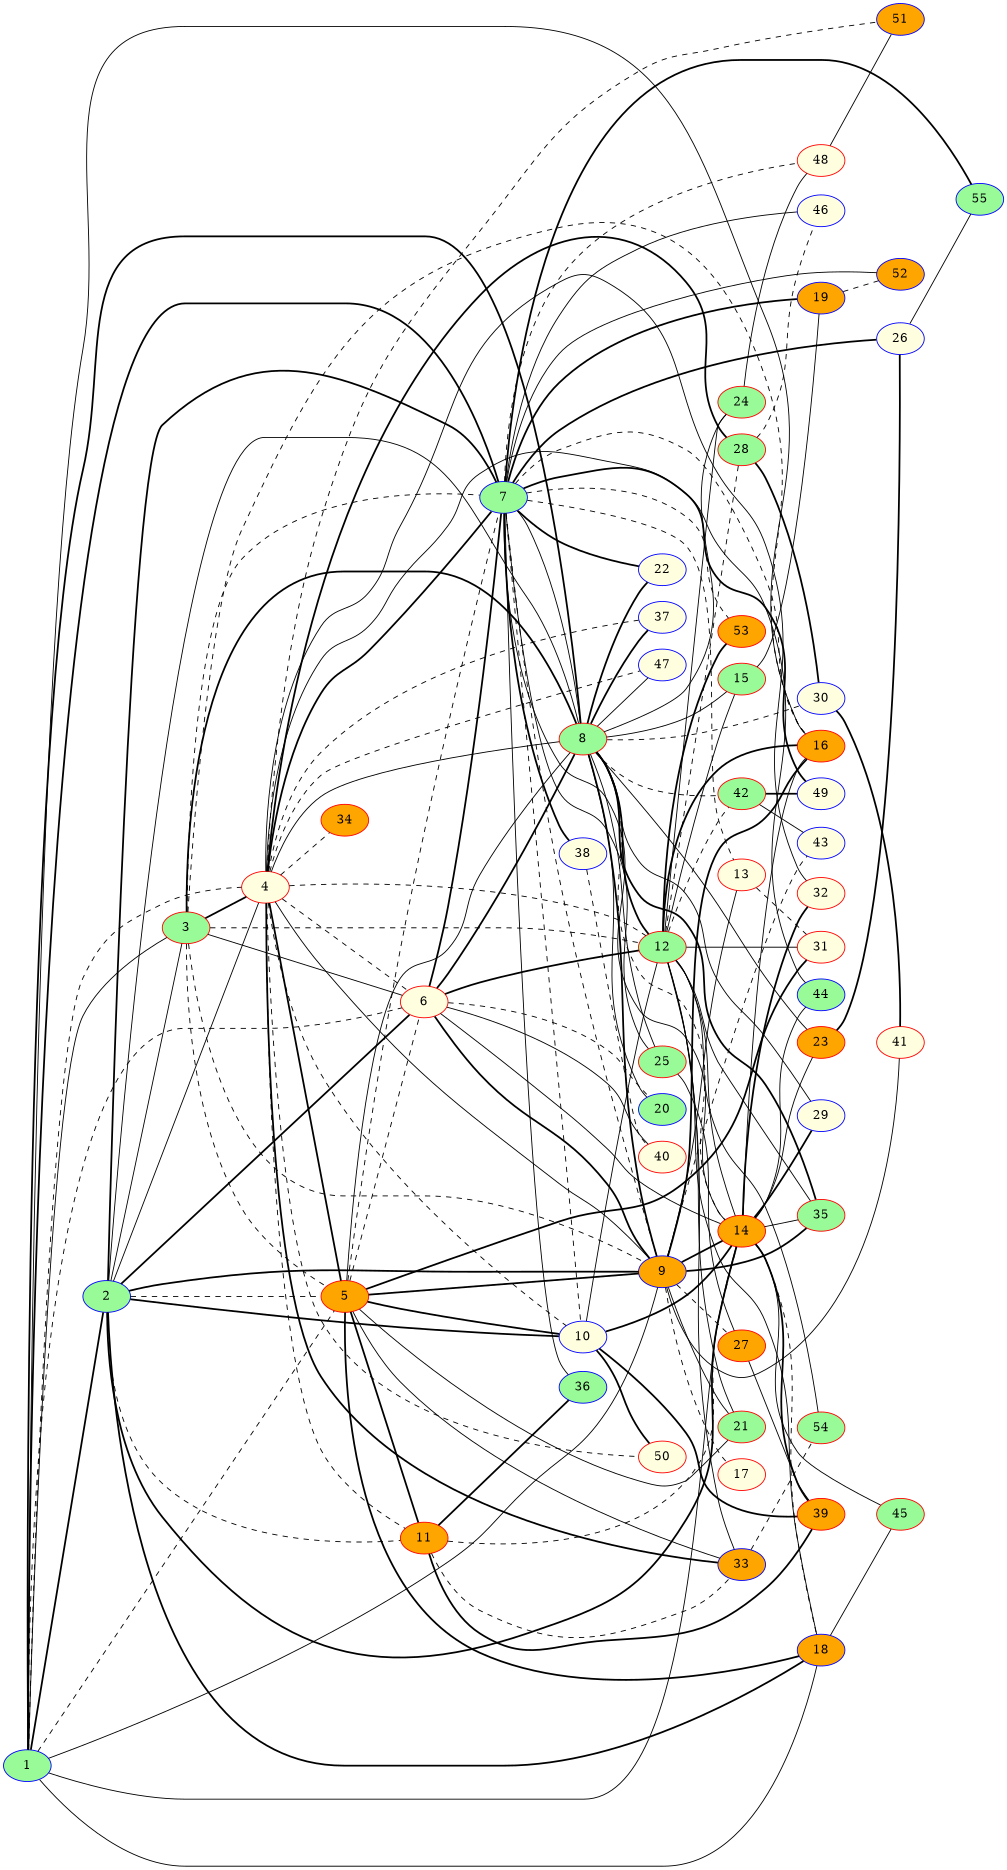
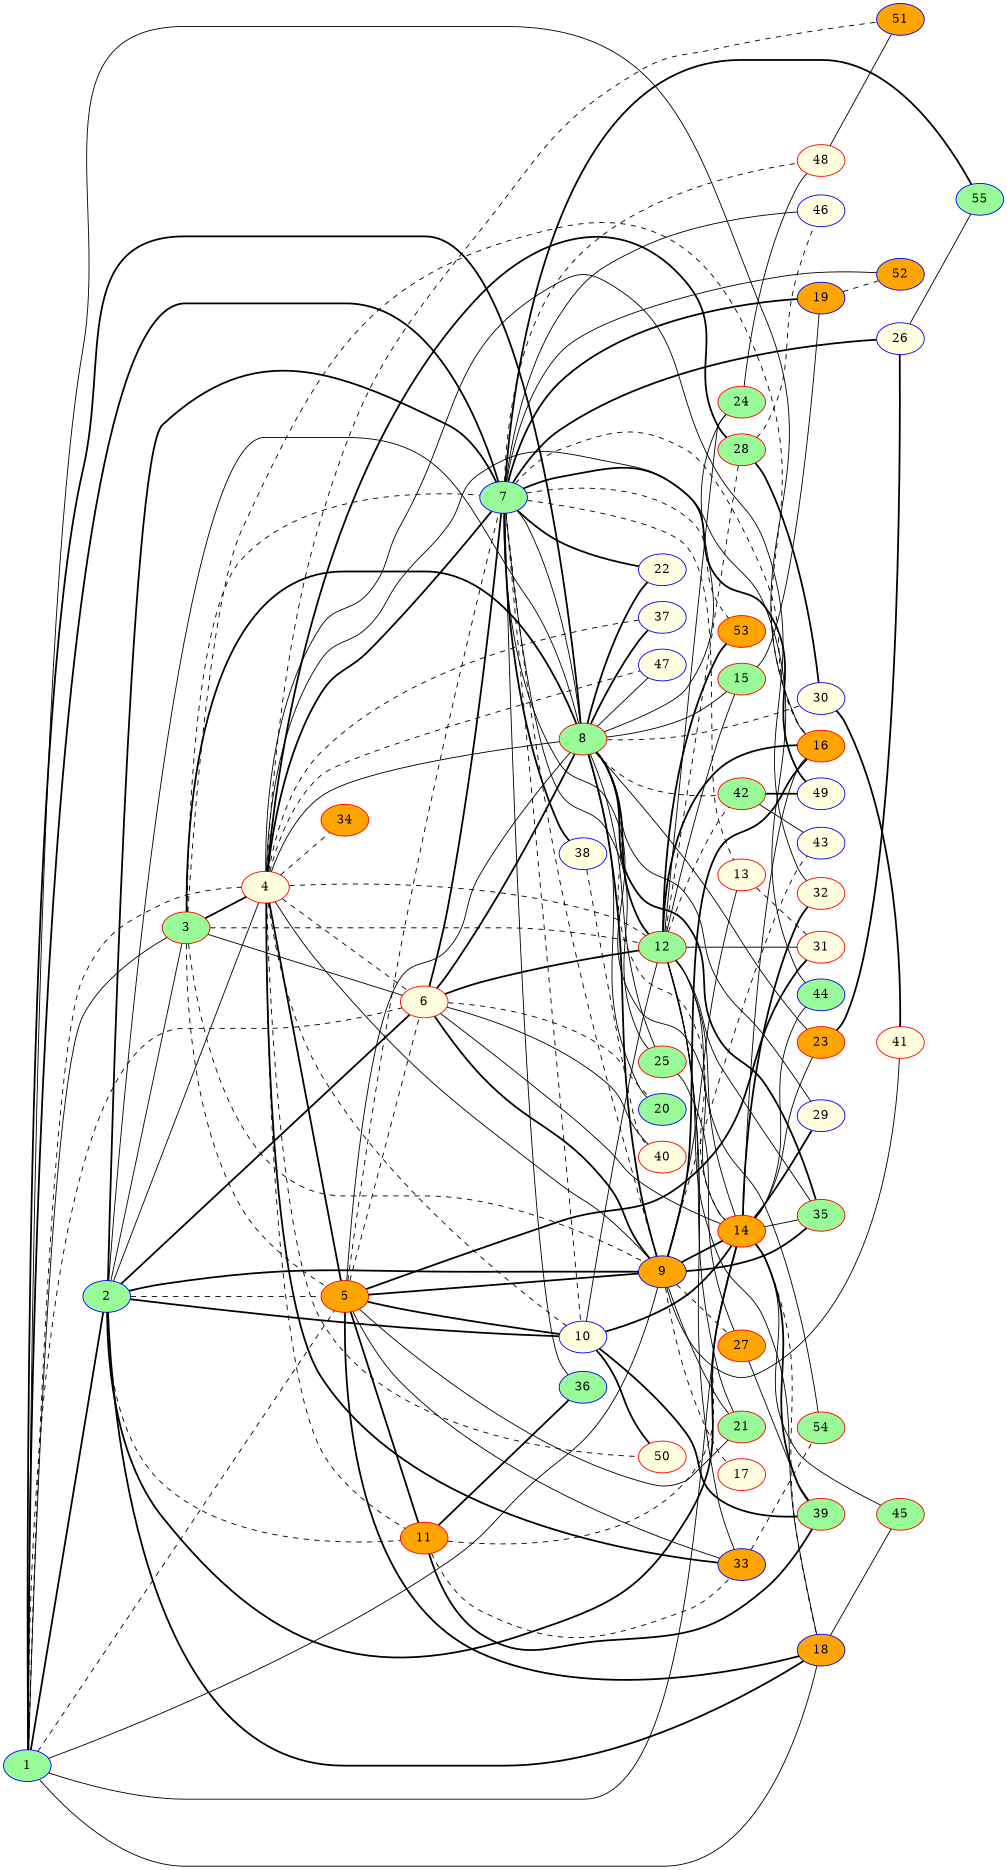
(821, 1514) -> (821, 1514)
